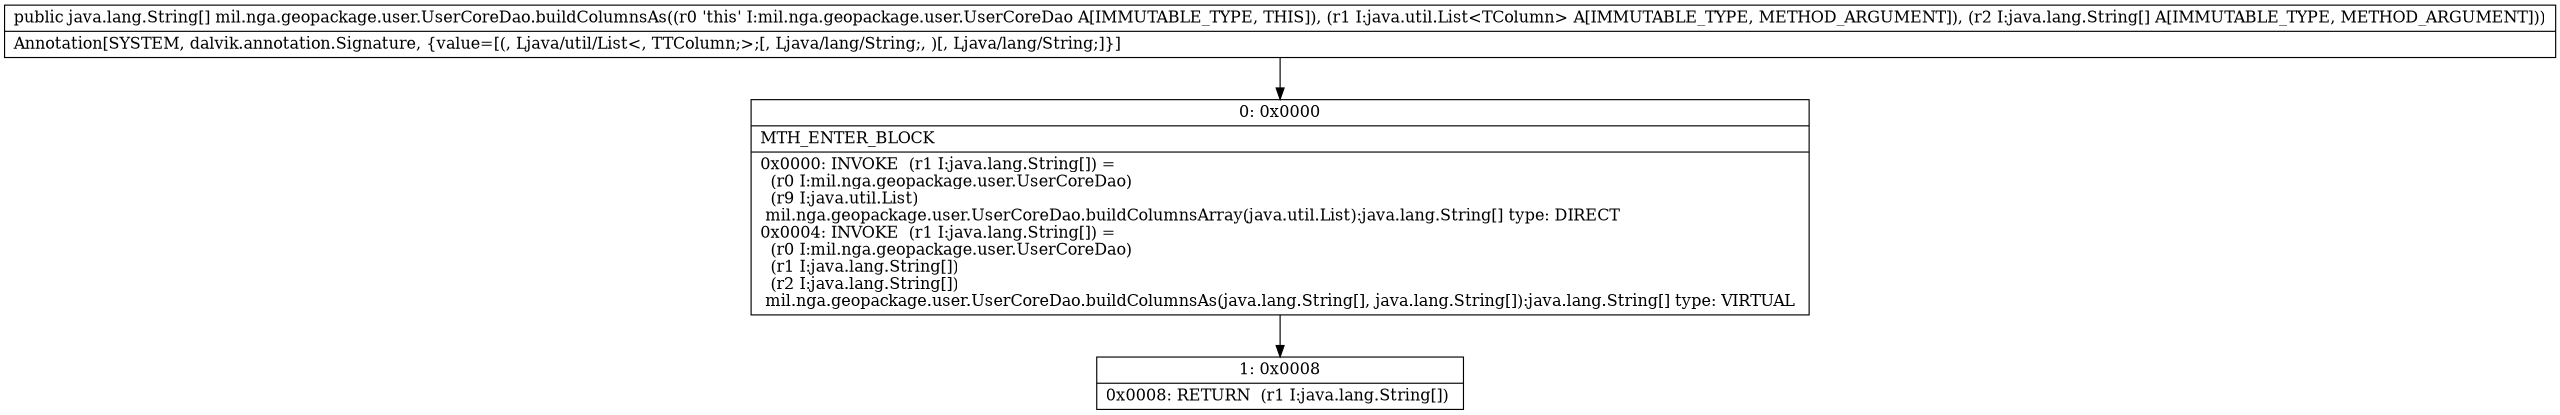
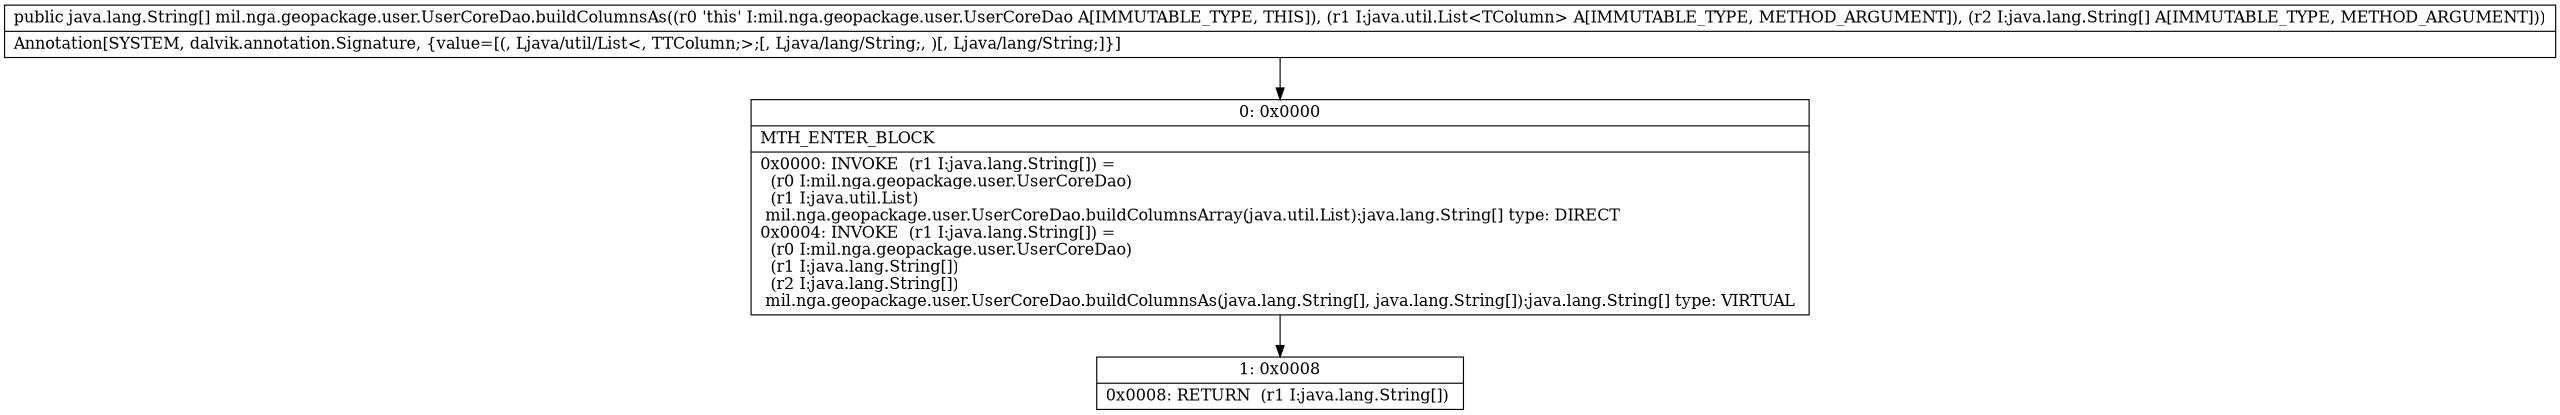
(839, 199) -> (839, 199)
